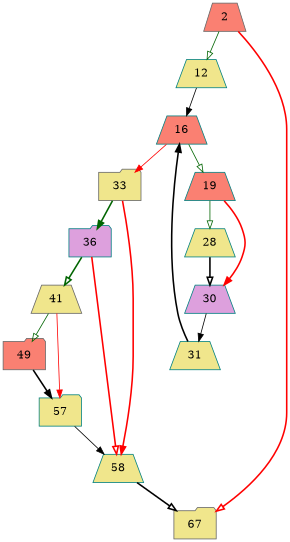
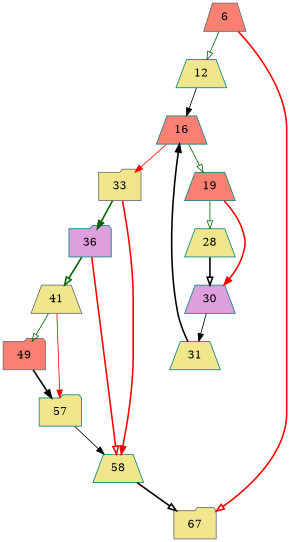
(225, 17) -> (225, 17)
